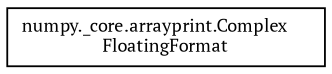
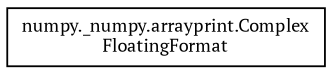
(166, 37) -> (166, 37)
